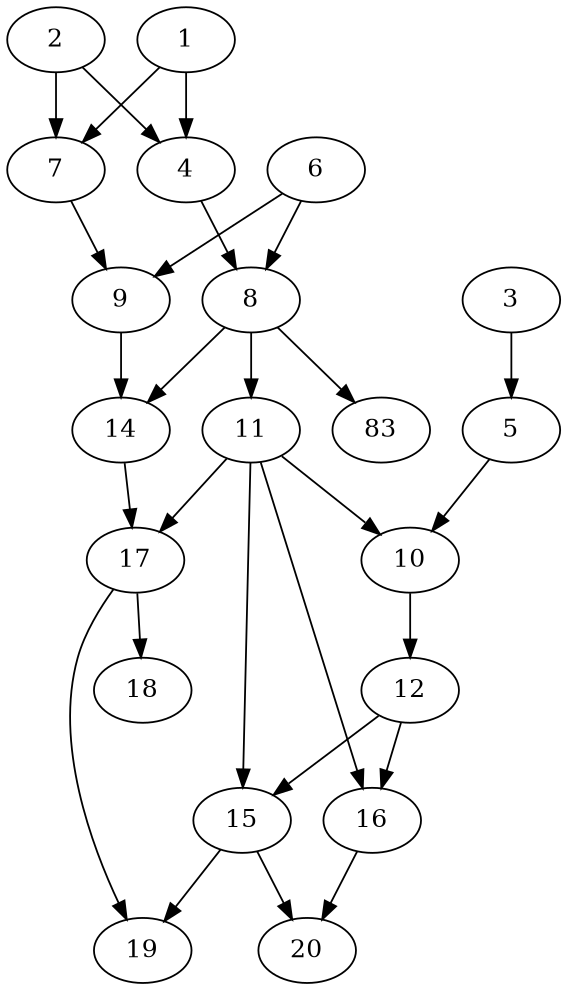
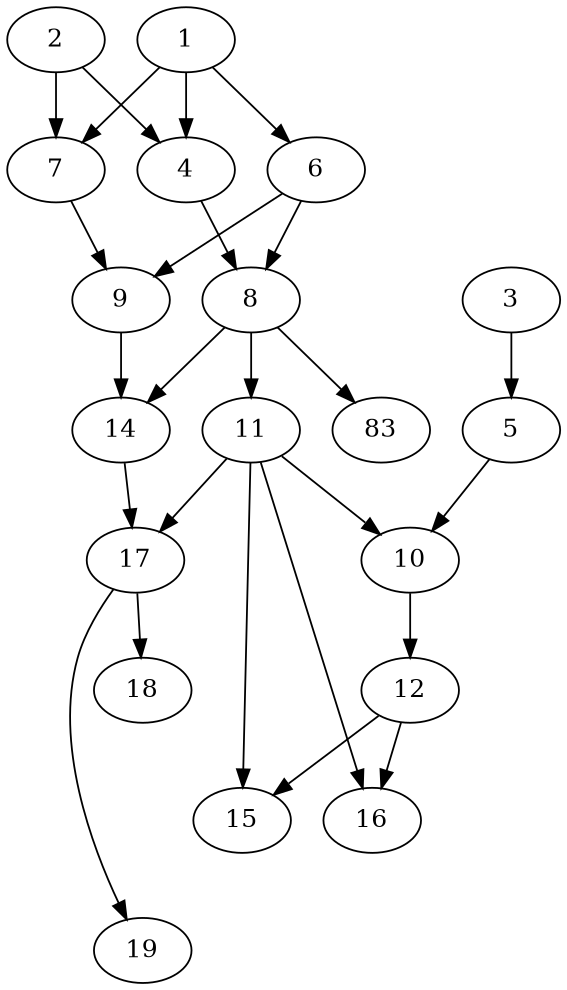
none -> (244, 98)
(198, 878) -> none
(307, 950) -> none
